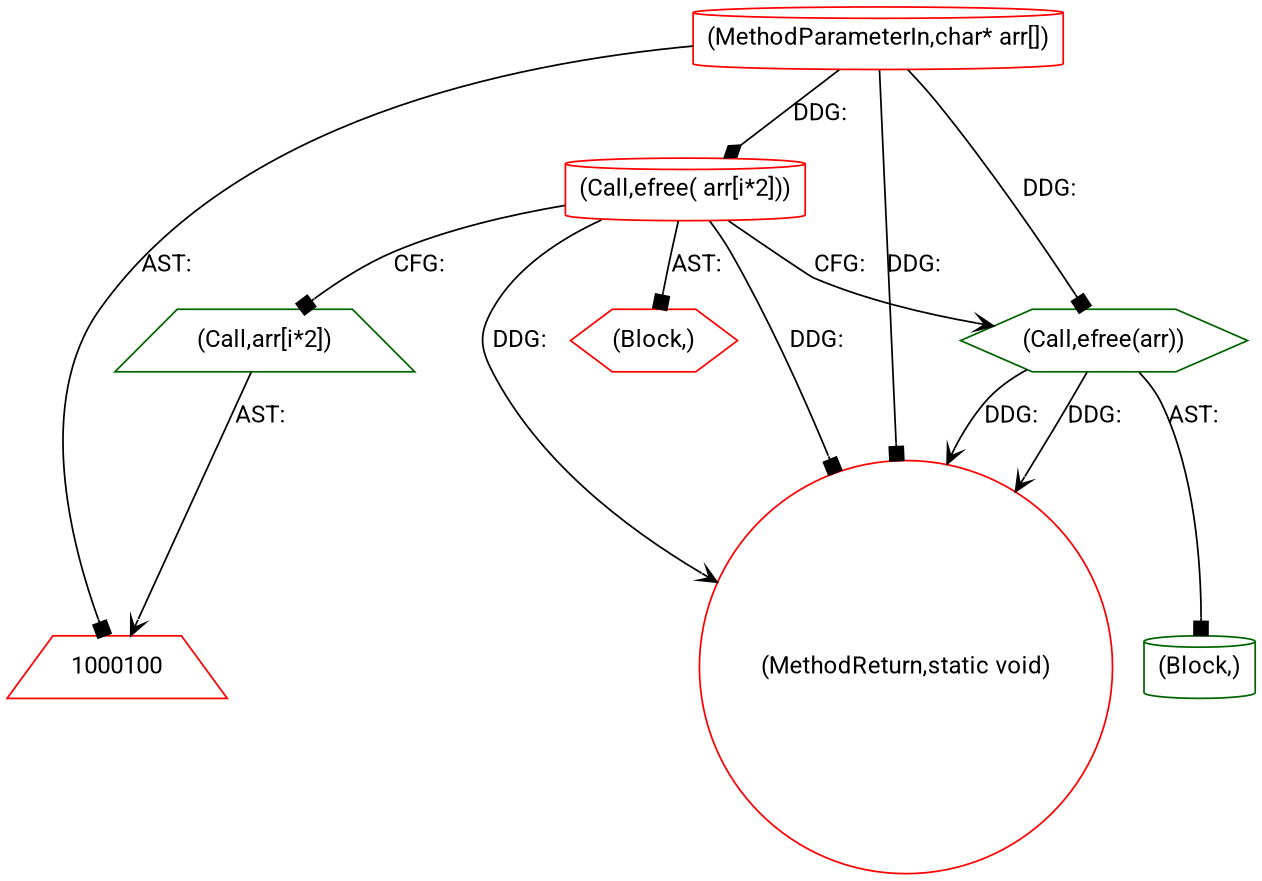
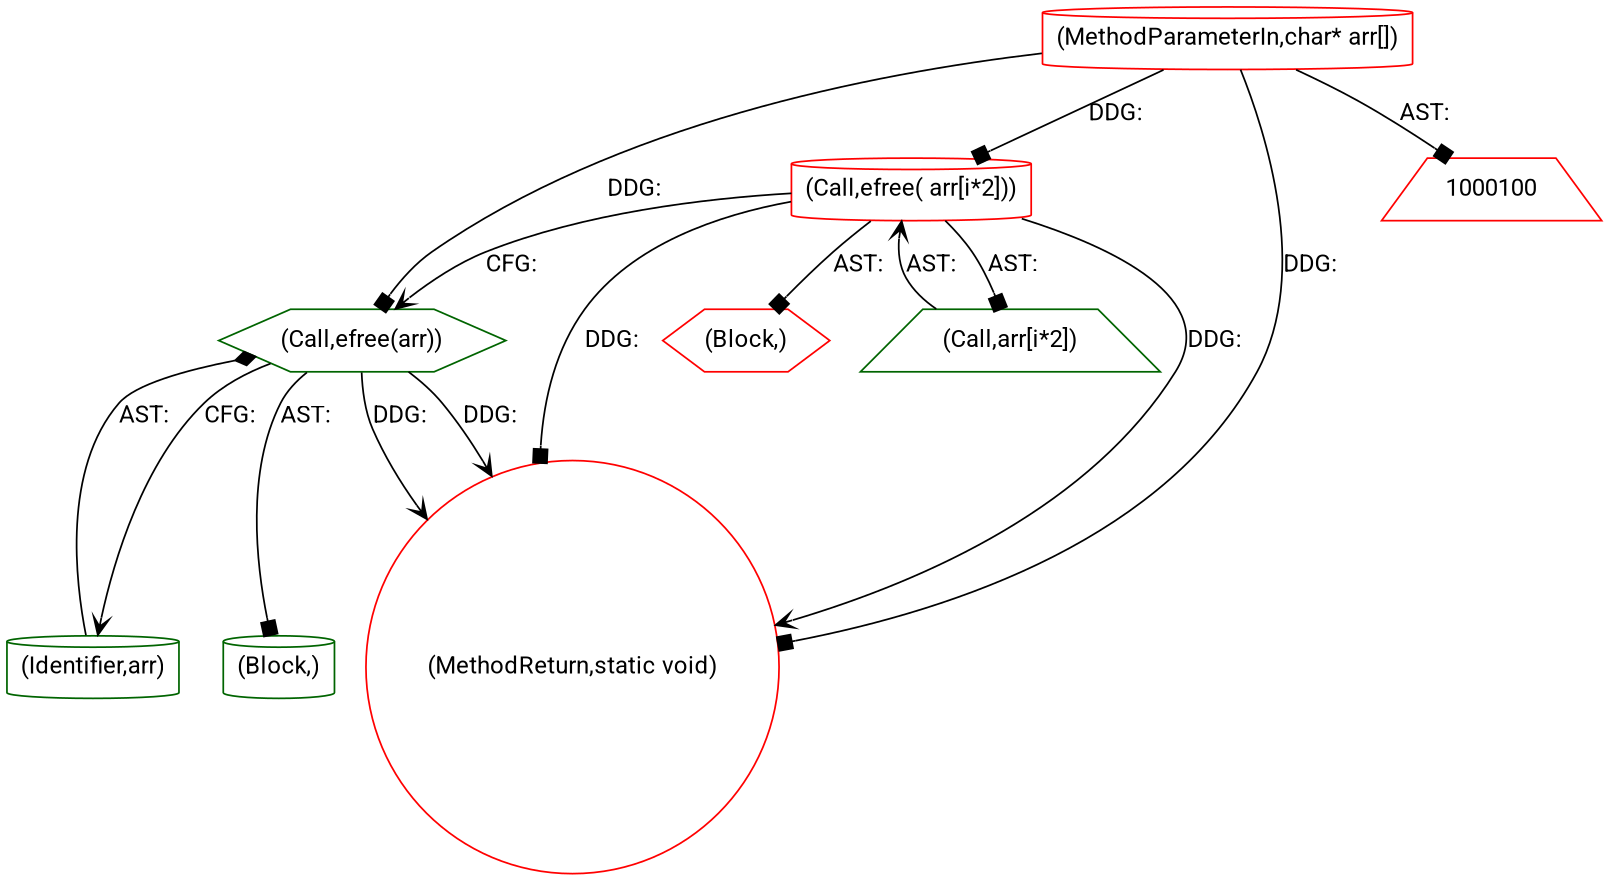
(790, 107) -> (1077, 110)
(423, 265) -> (1017, 265)
(195, 496) -> (907, 279)
none -> (93, 667)
